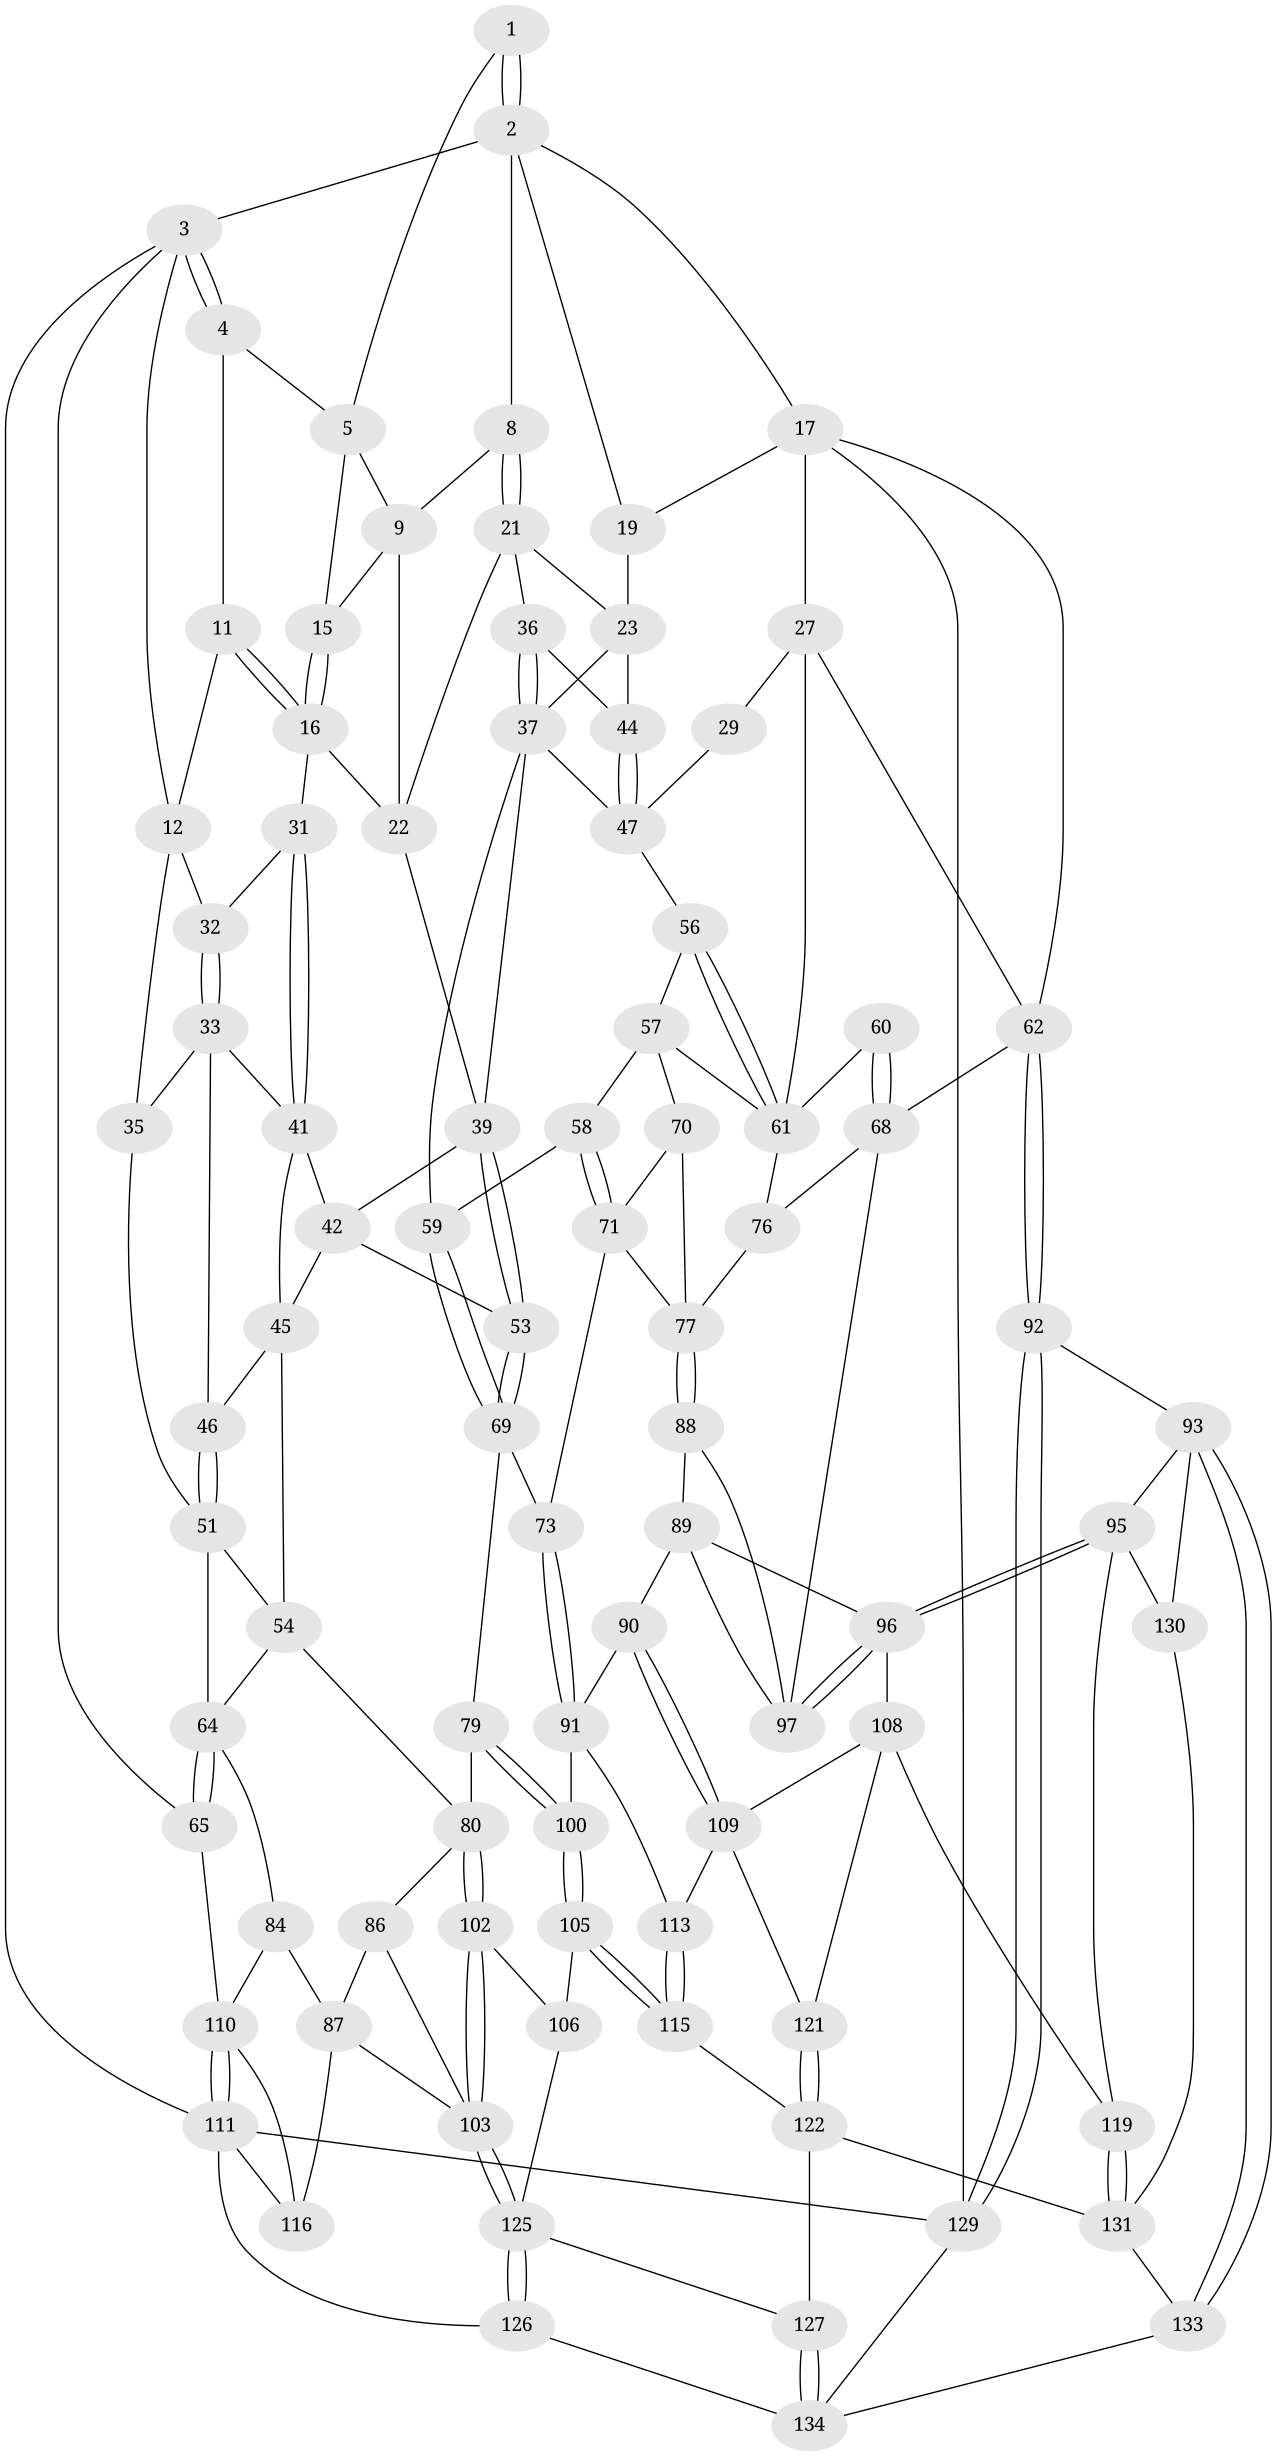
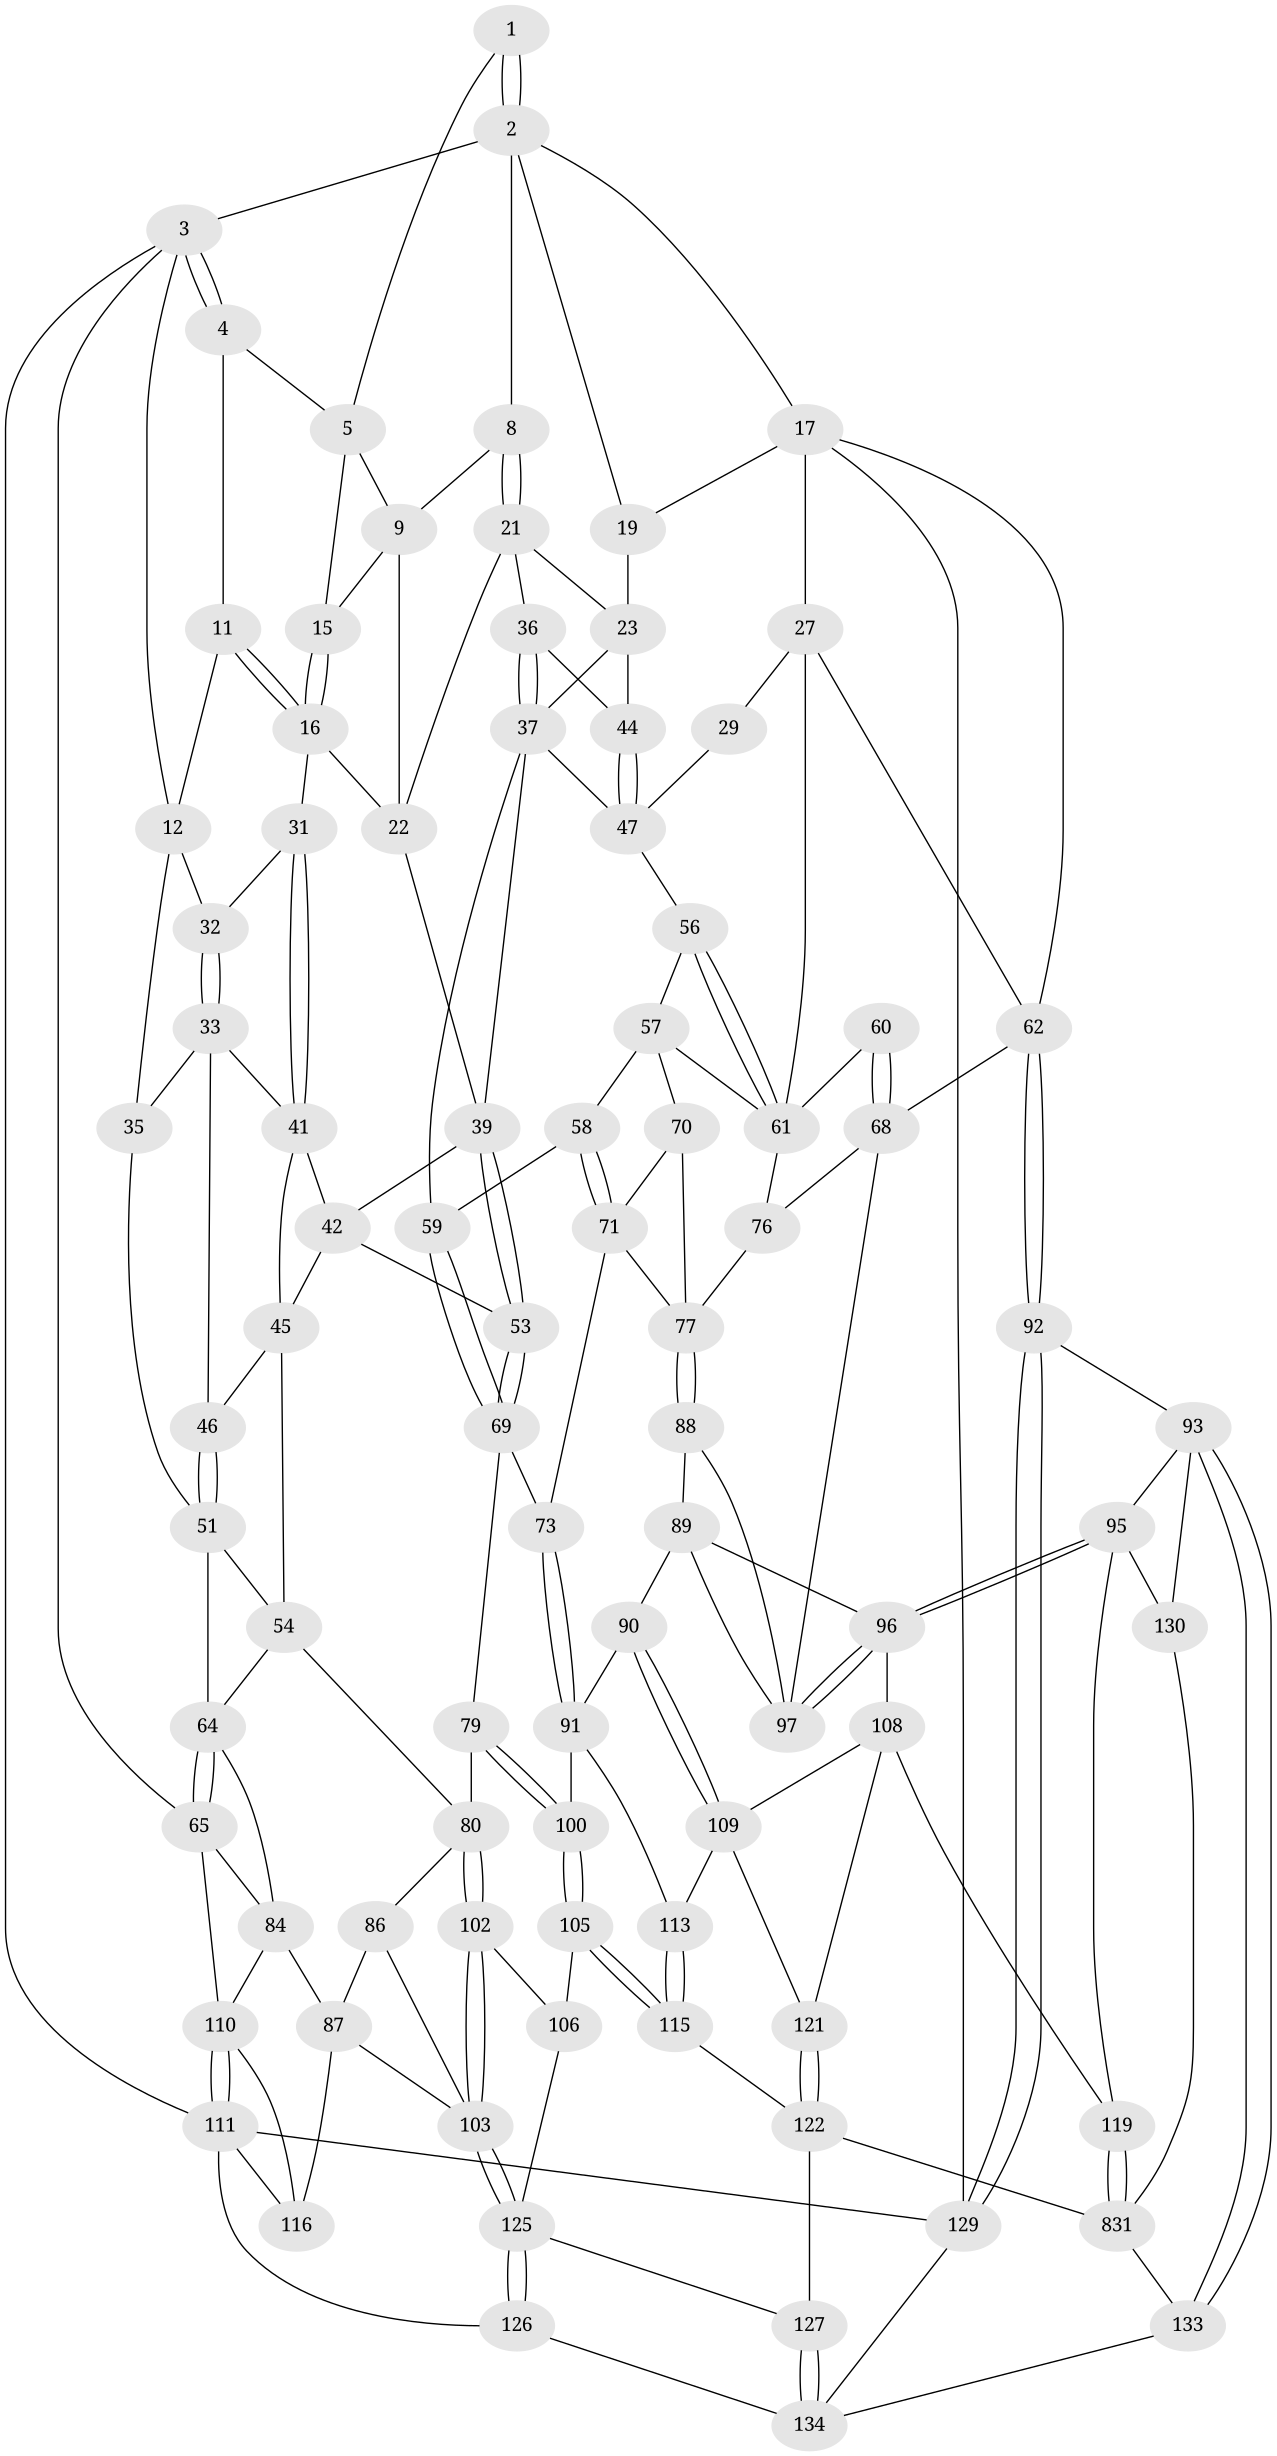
none -> (238, 1877)
(1117, 2226) -> (1117, 2226)
